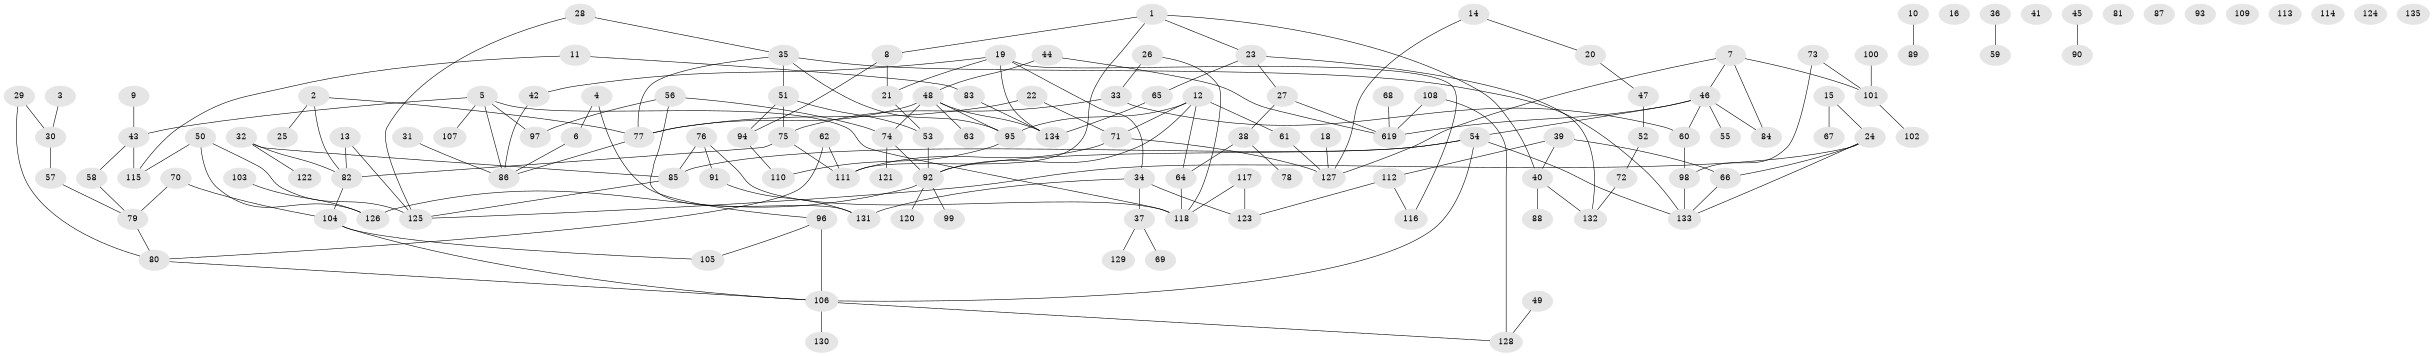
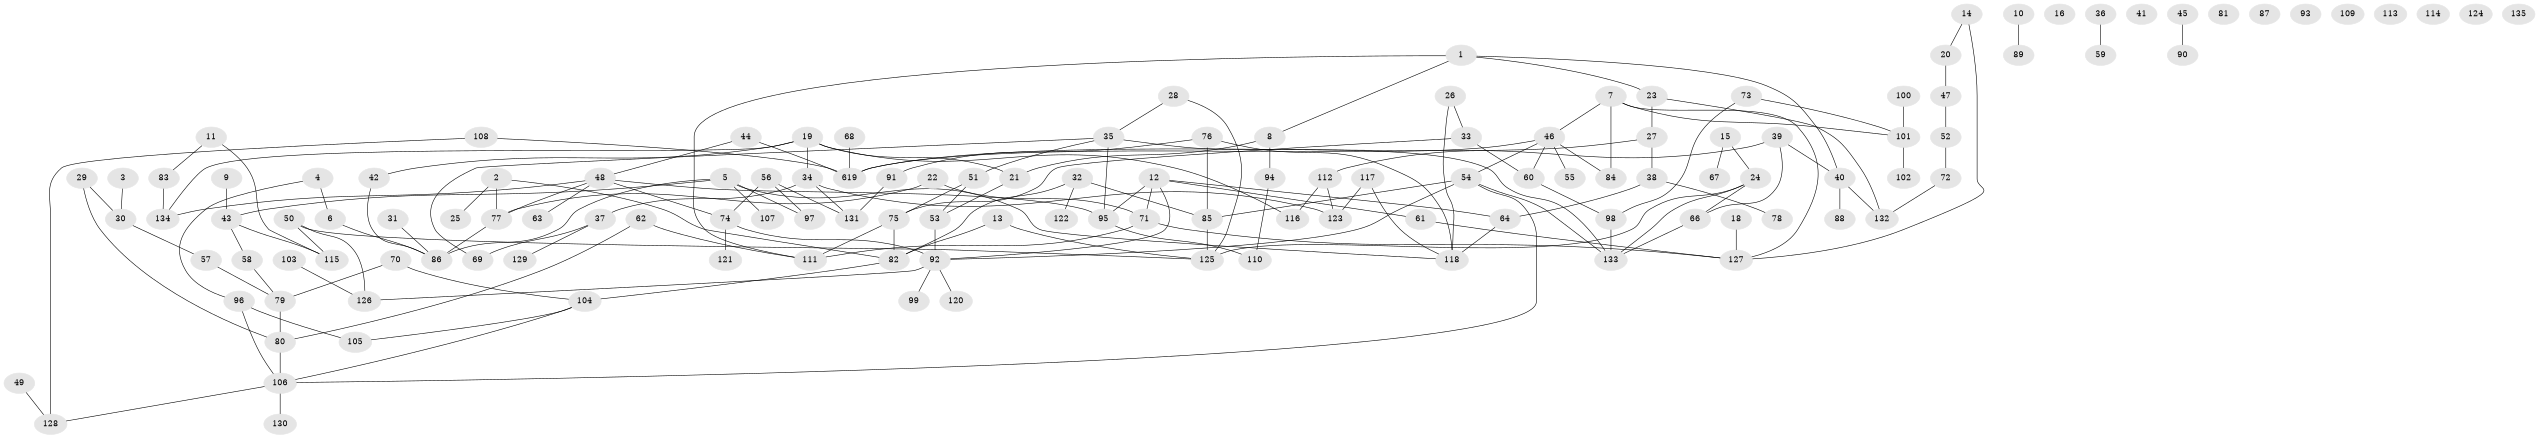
(686, 70) -> (760, 153)
(1157, 96) -> none
(763, 117) -> none
